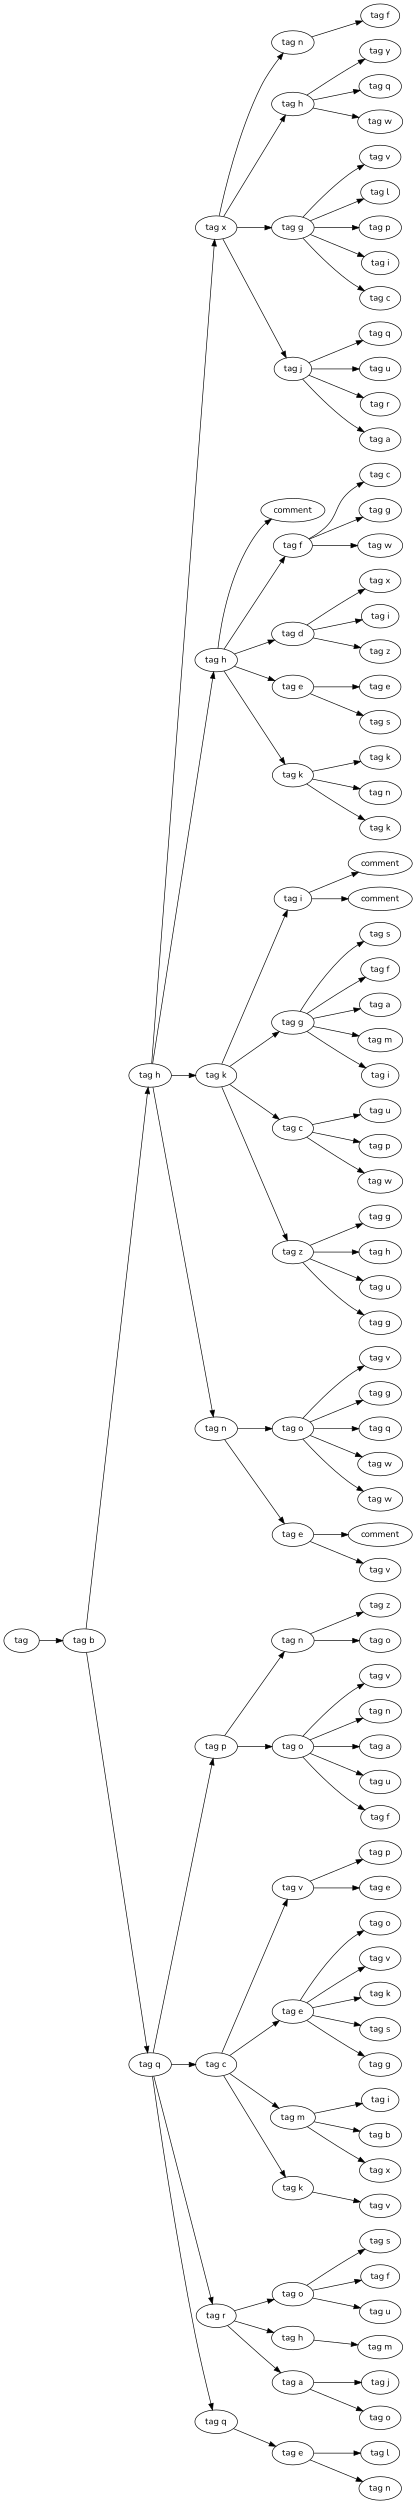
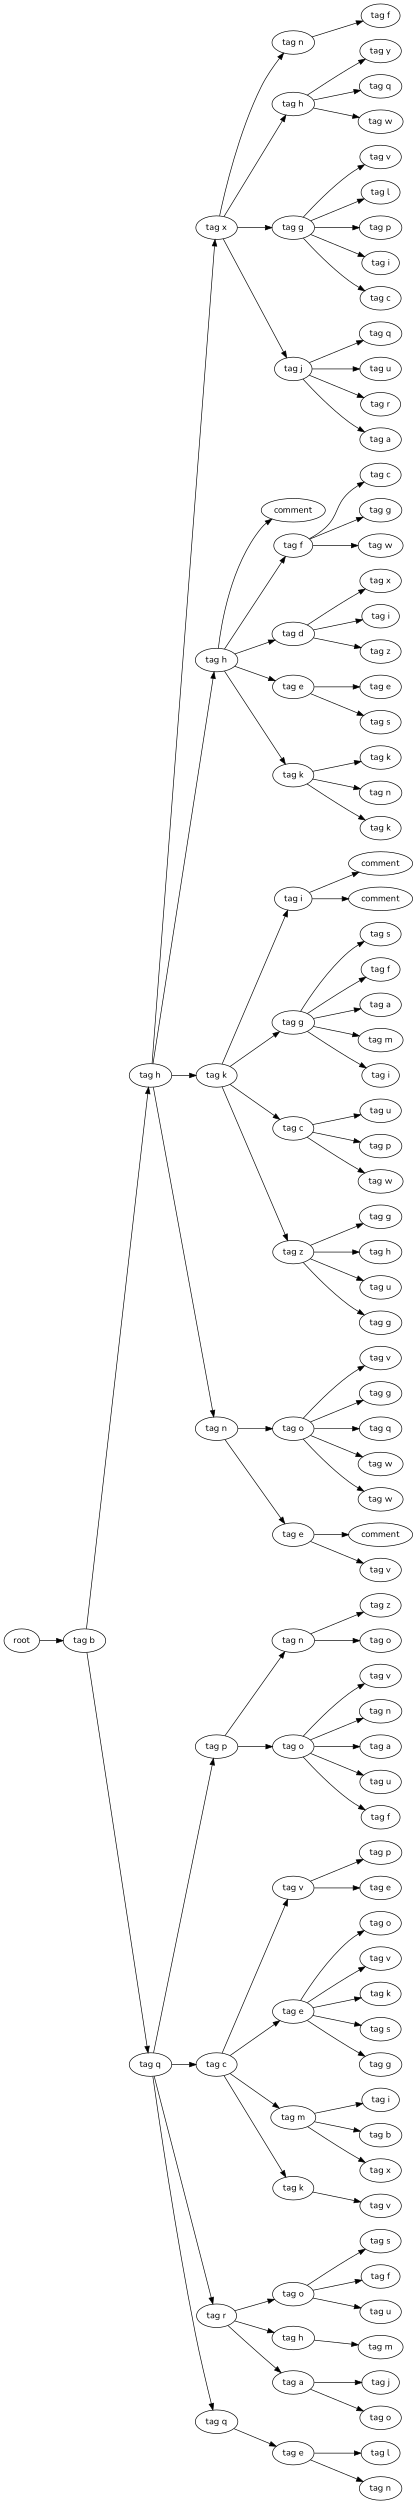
(22, 1641) -> (22, 1641)
